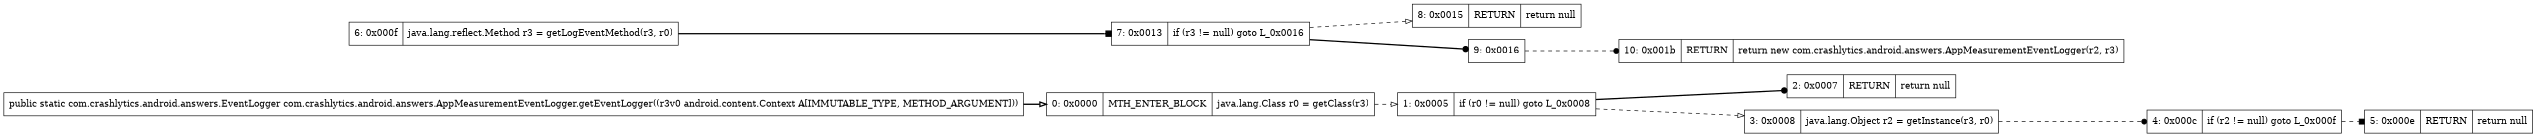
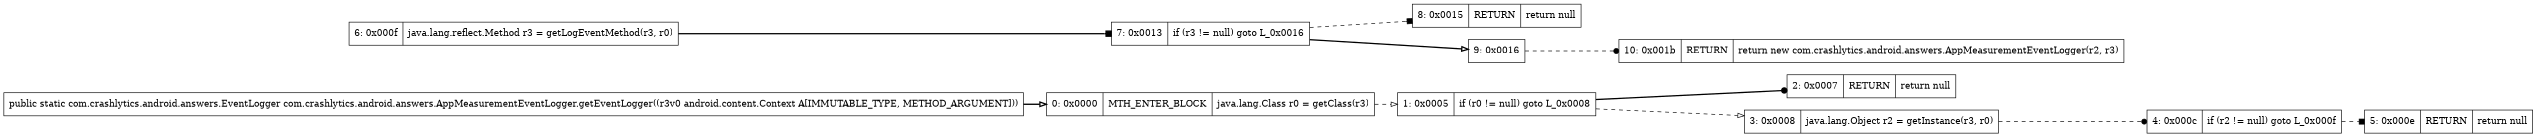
(1358, 24) -> (1358, 24)
(1386, 44) -> (1386, 44)
